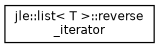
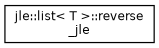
(80, 24) -> (80, 24)
